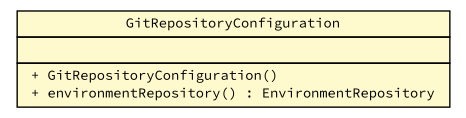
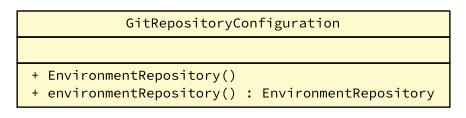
(155, 76) -> (135, 76)
